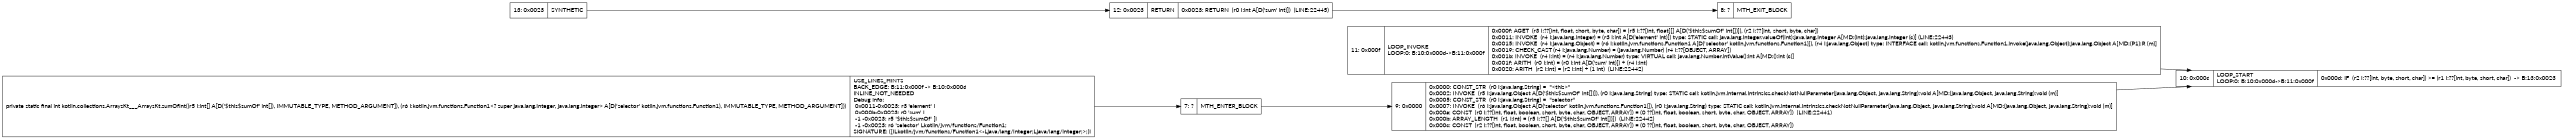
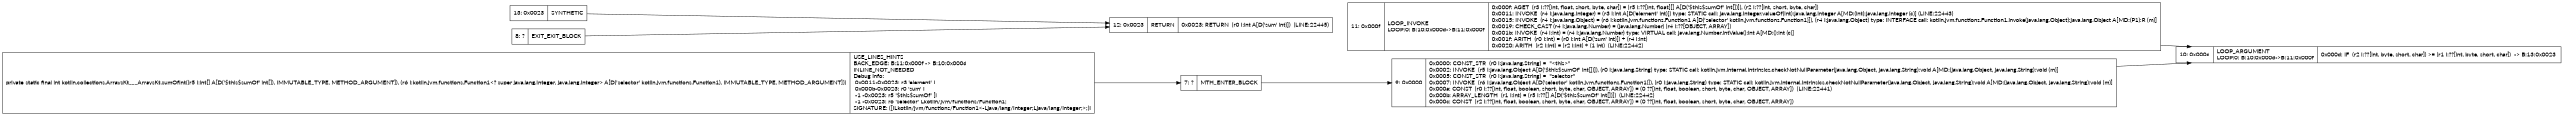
(1523, 10) -> (845, 31)
(1762, 10) -> (557, 36)
(2235, 75) -> (2243, 51)
